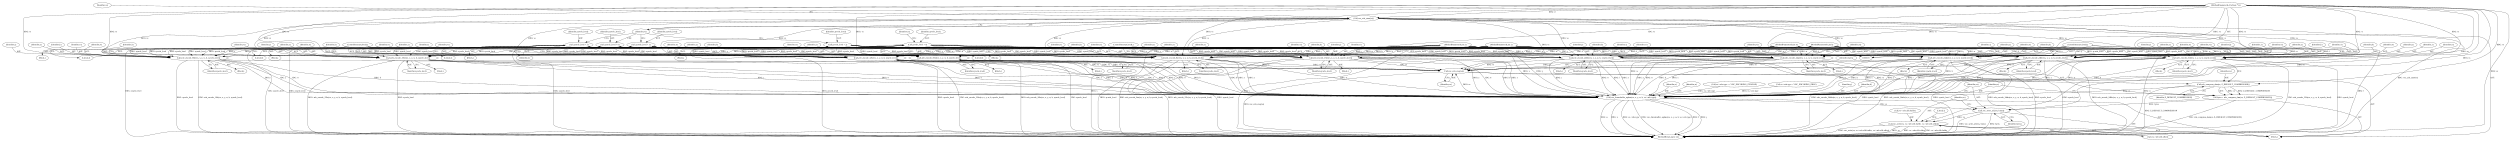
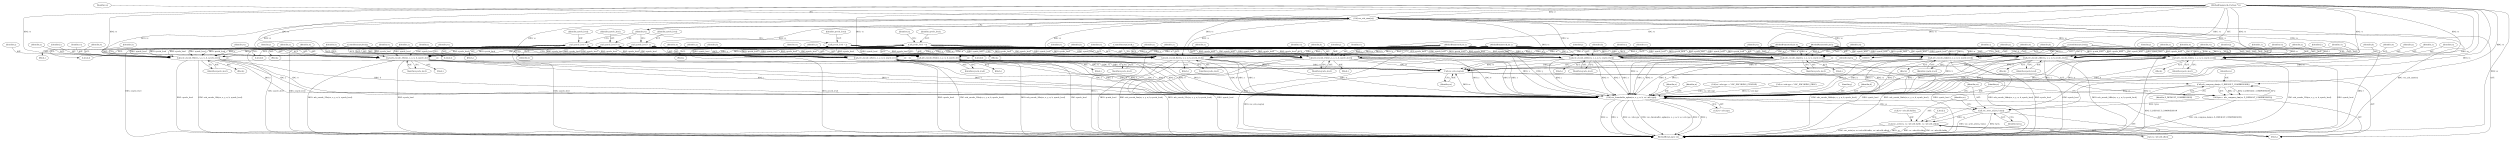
(2229, 64) -> (2267, 88)
none -> (1722, 111)
